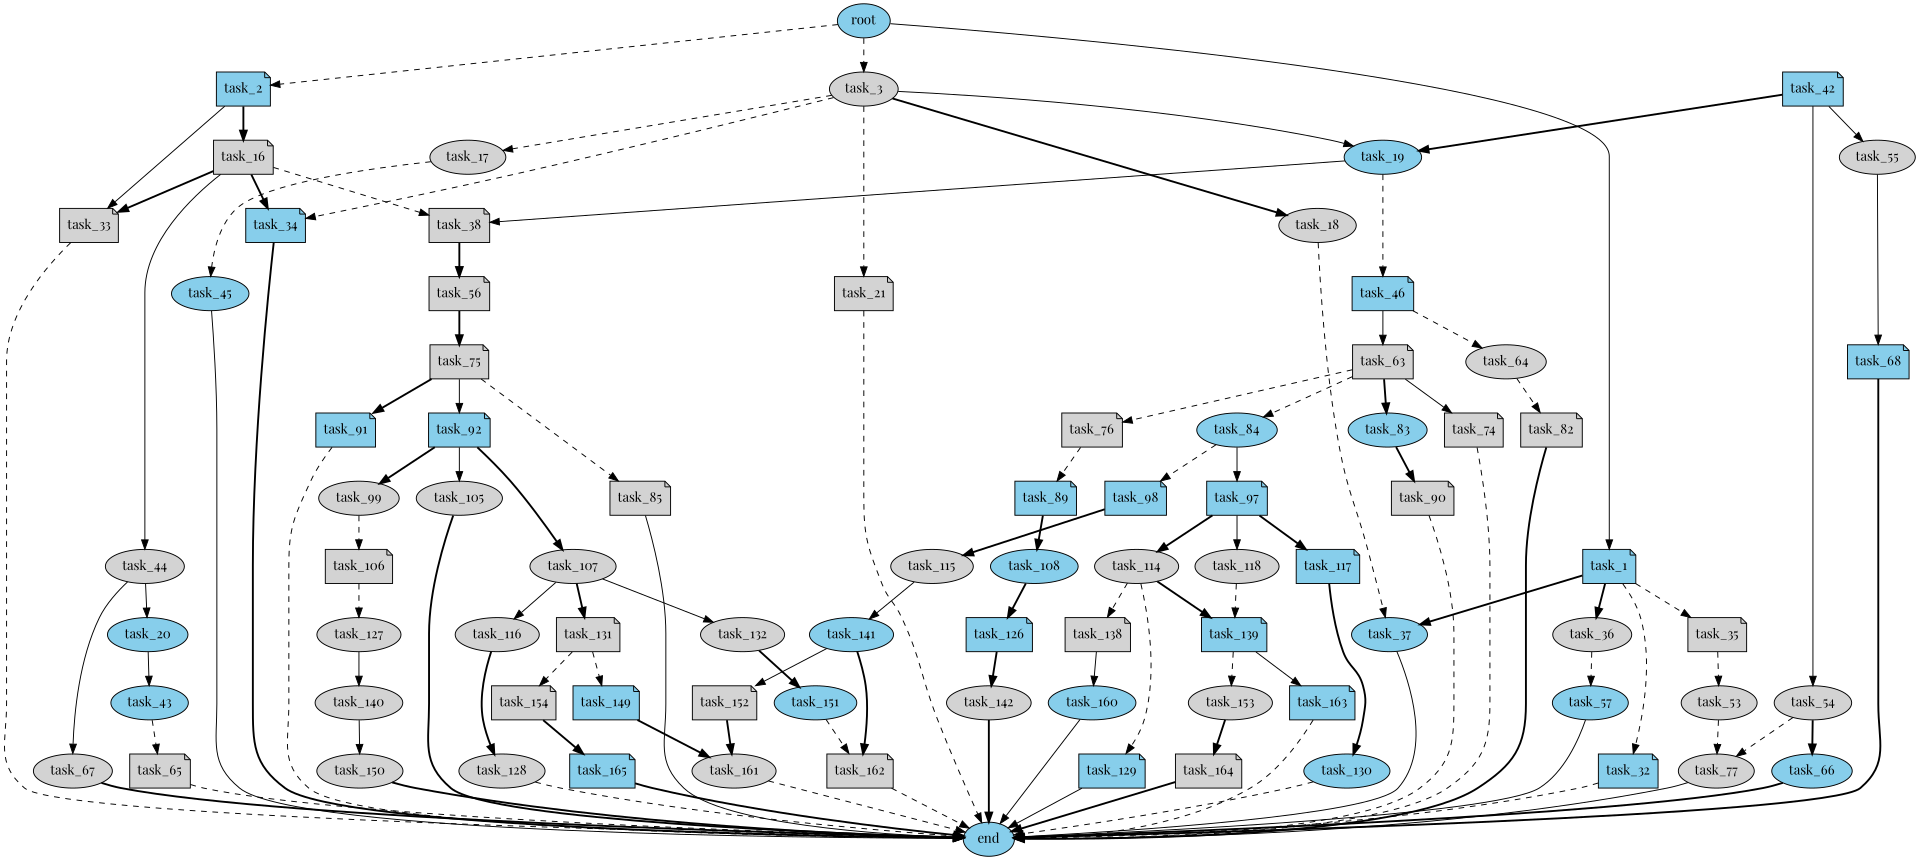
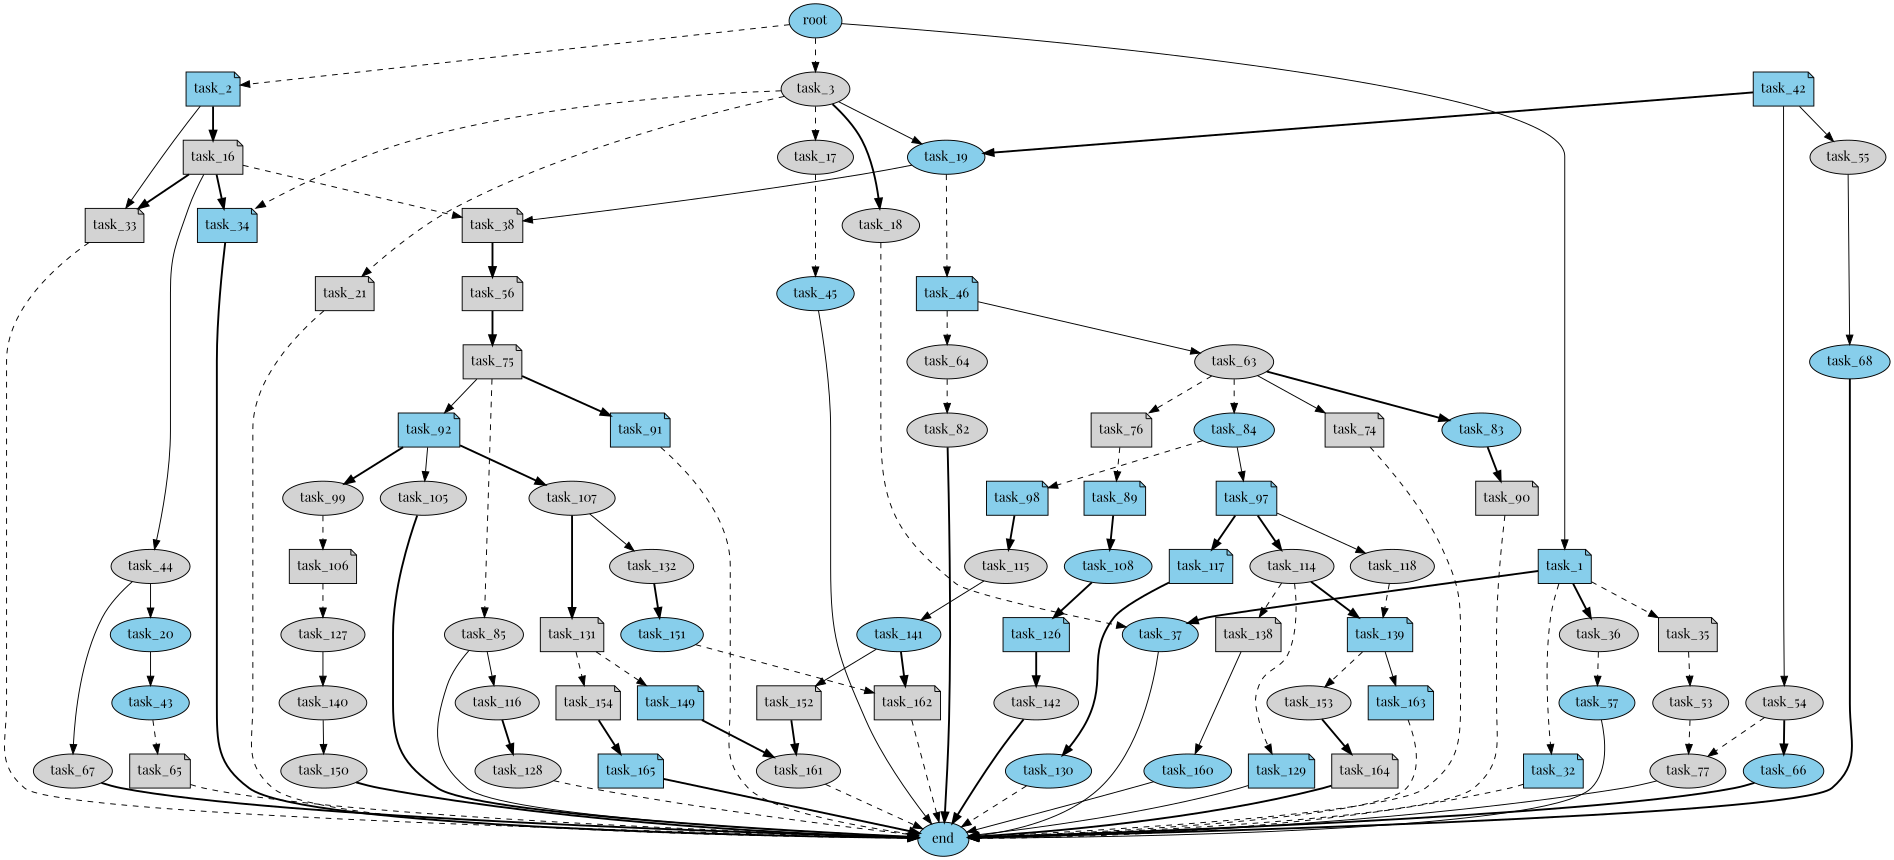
(1383, 362) -> (1234, 362)
(1878, 362) -> (1850, 362)
(1551, 430) -> (947, 430)
(640, 498) -> (484, 635)
(539, 597) -> (490, 664)
